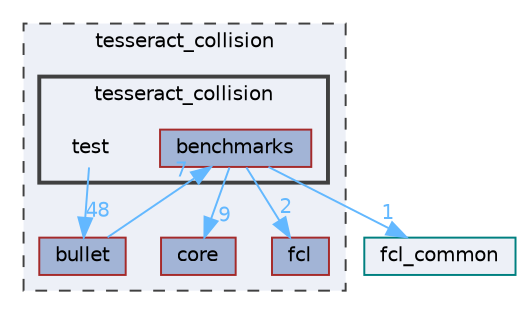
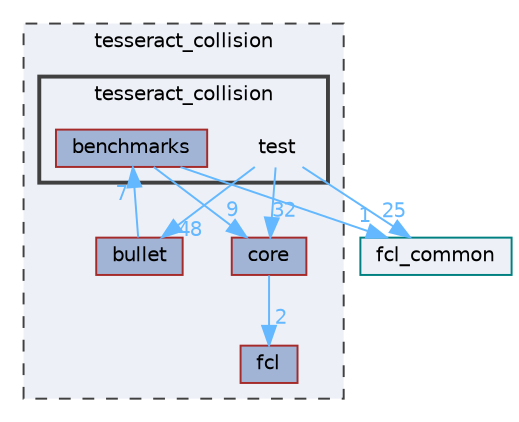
none -> (274, 193)
(264, 195) -> (269, 301)
none -> (357, 203)
